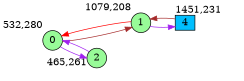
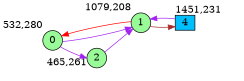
(166, 18) -> (166, 18)
(159, 27) -> (159, 27)
(94, 37) -> (94, 37)
(79, 47) -> (116, 43)
